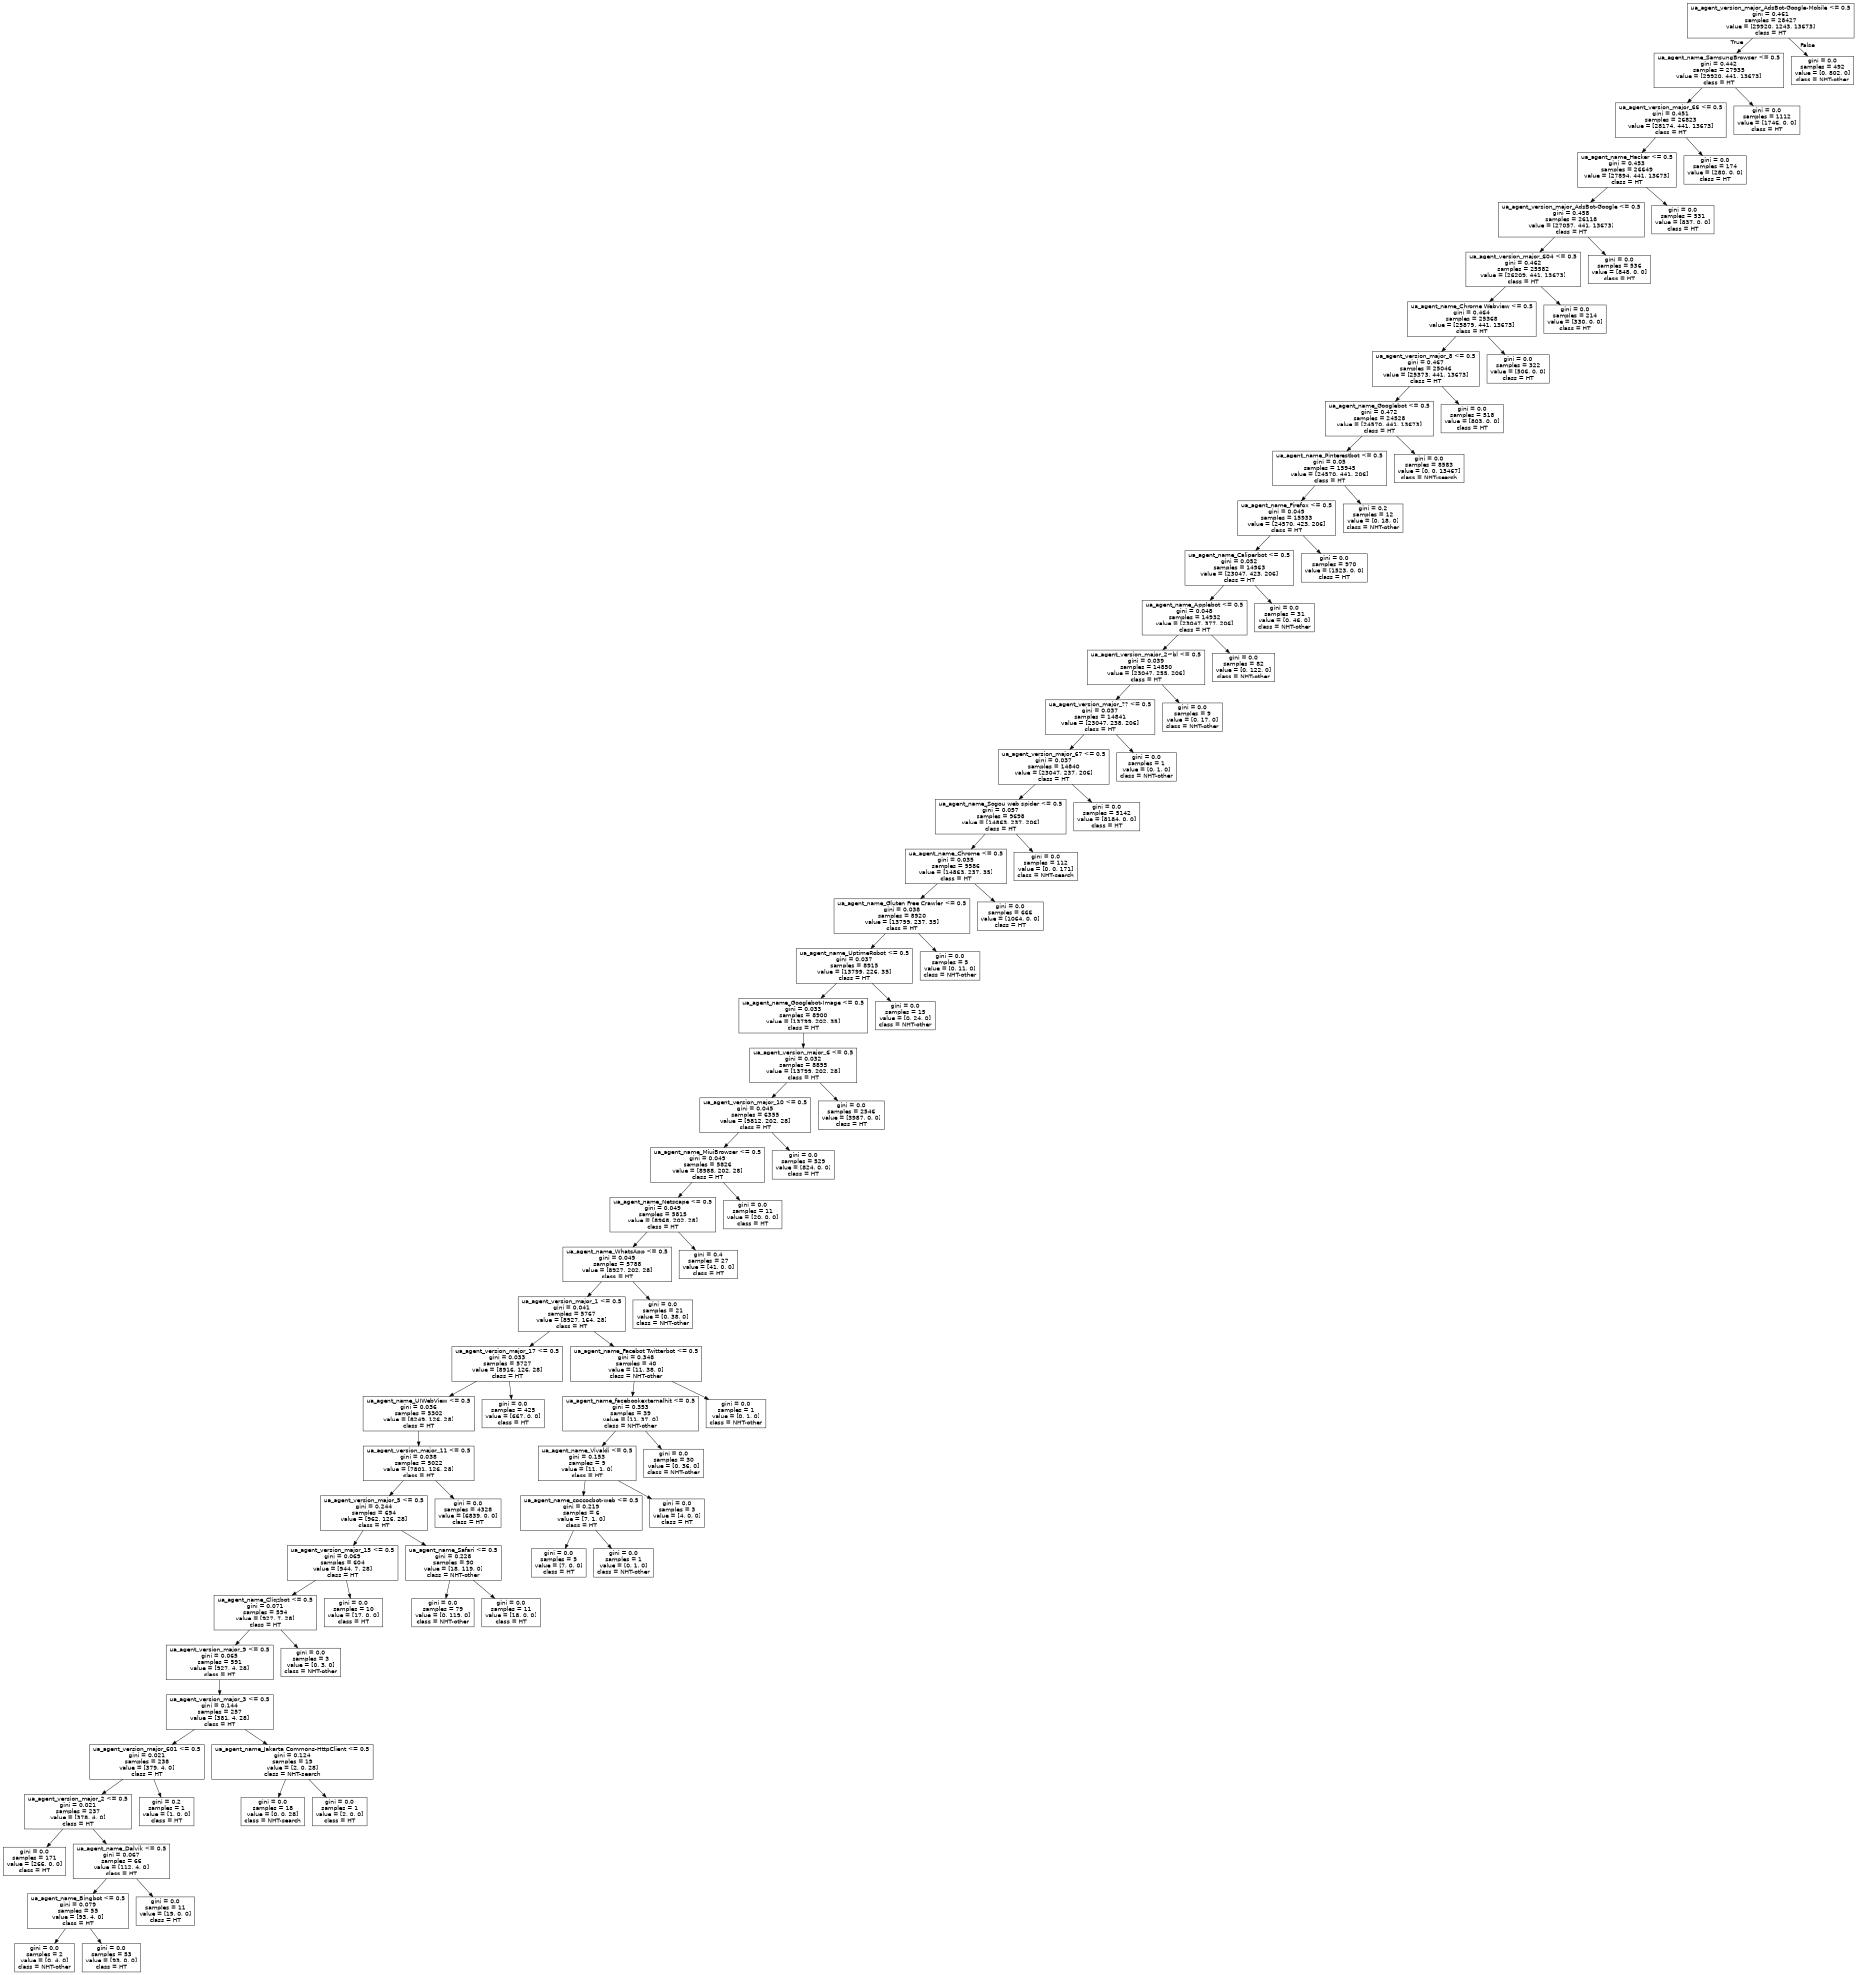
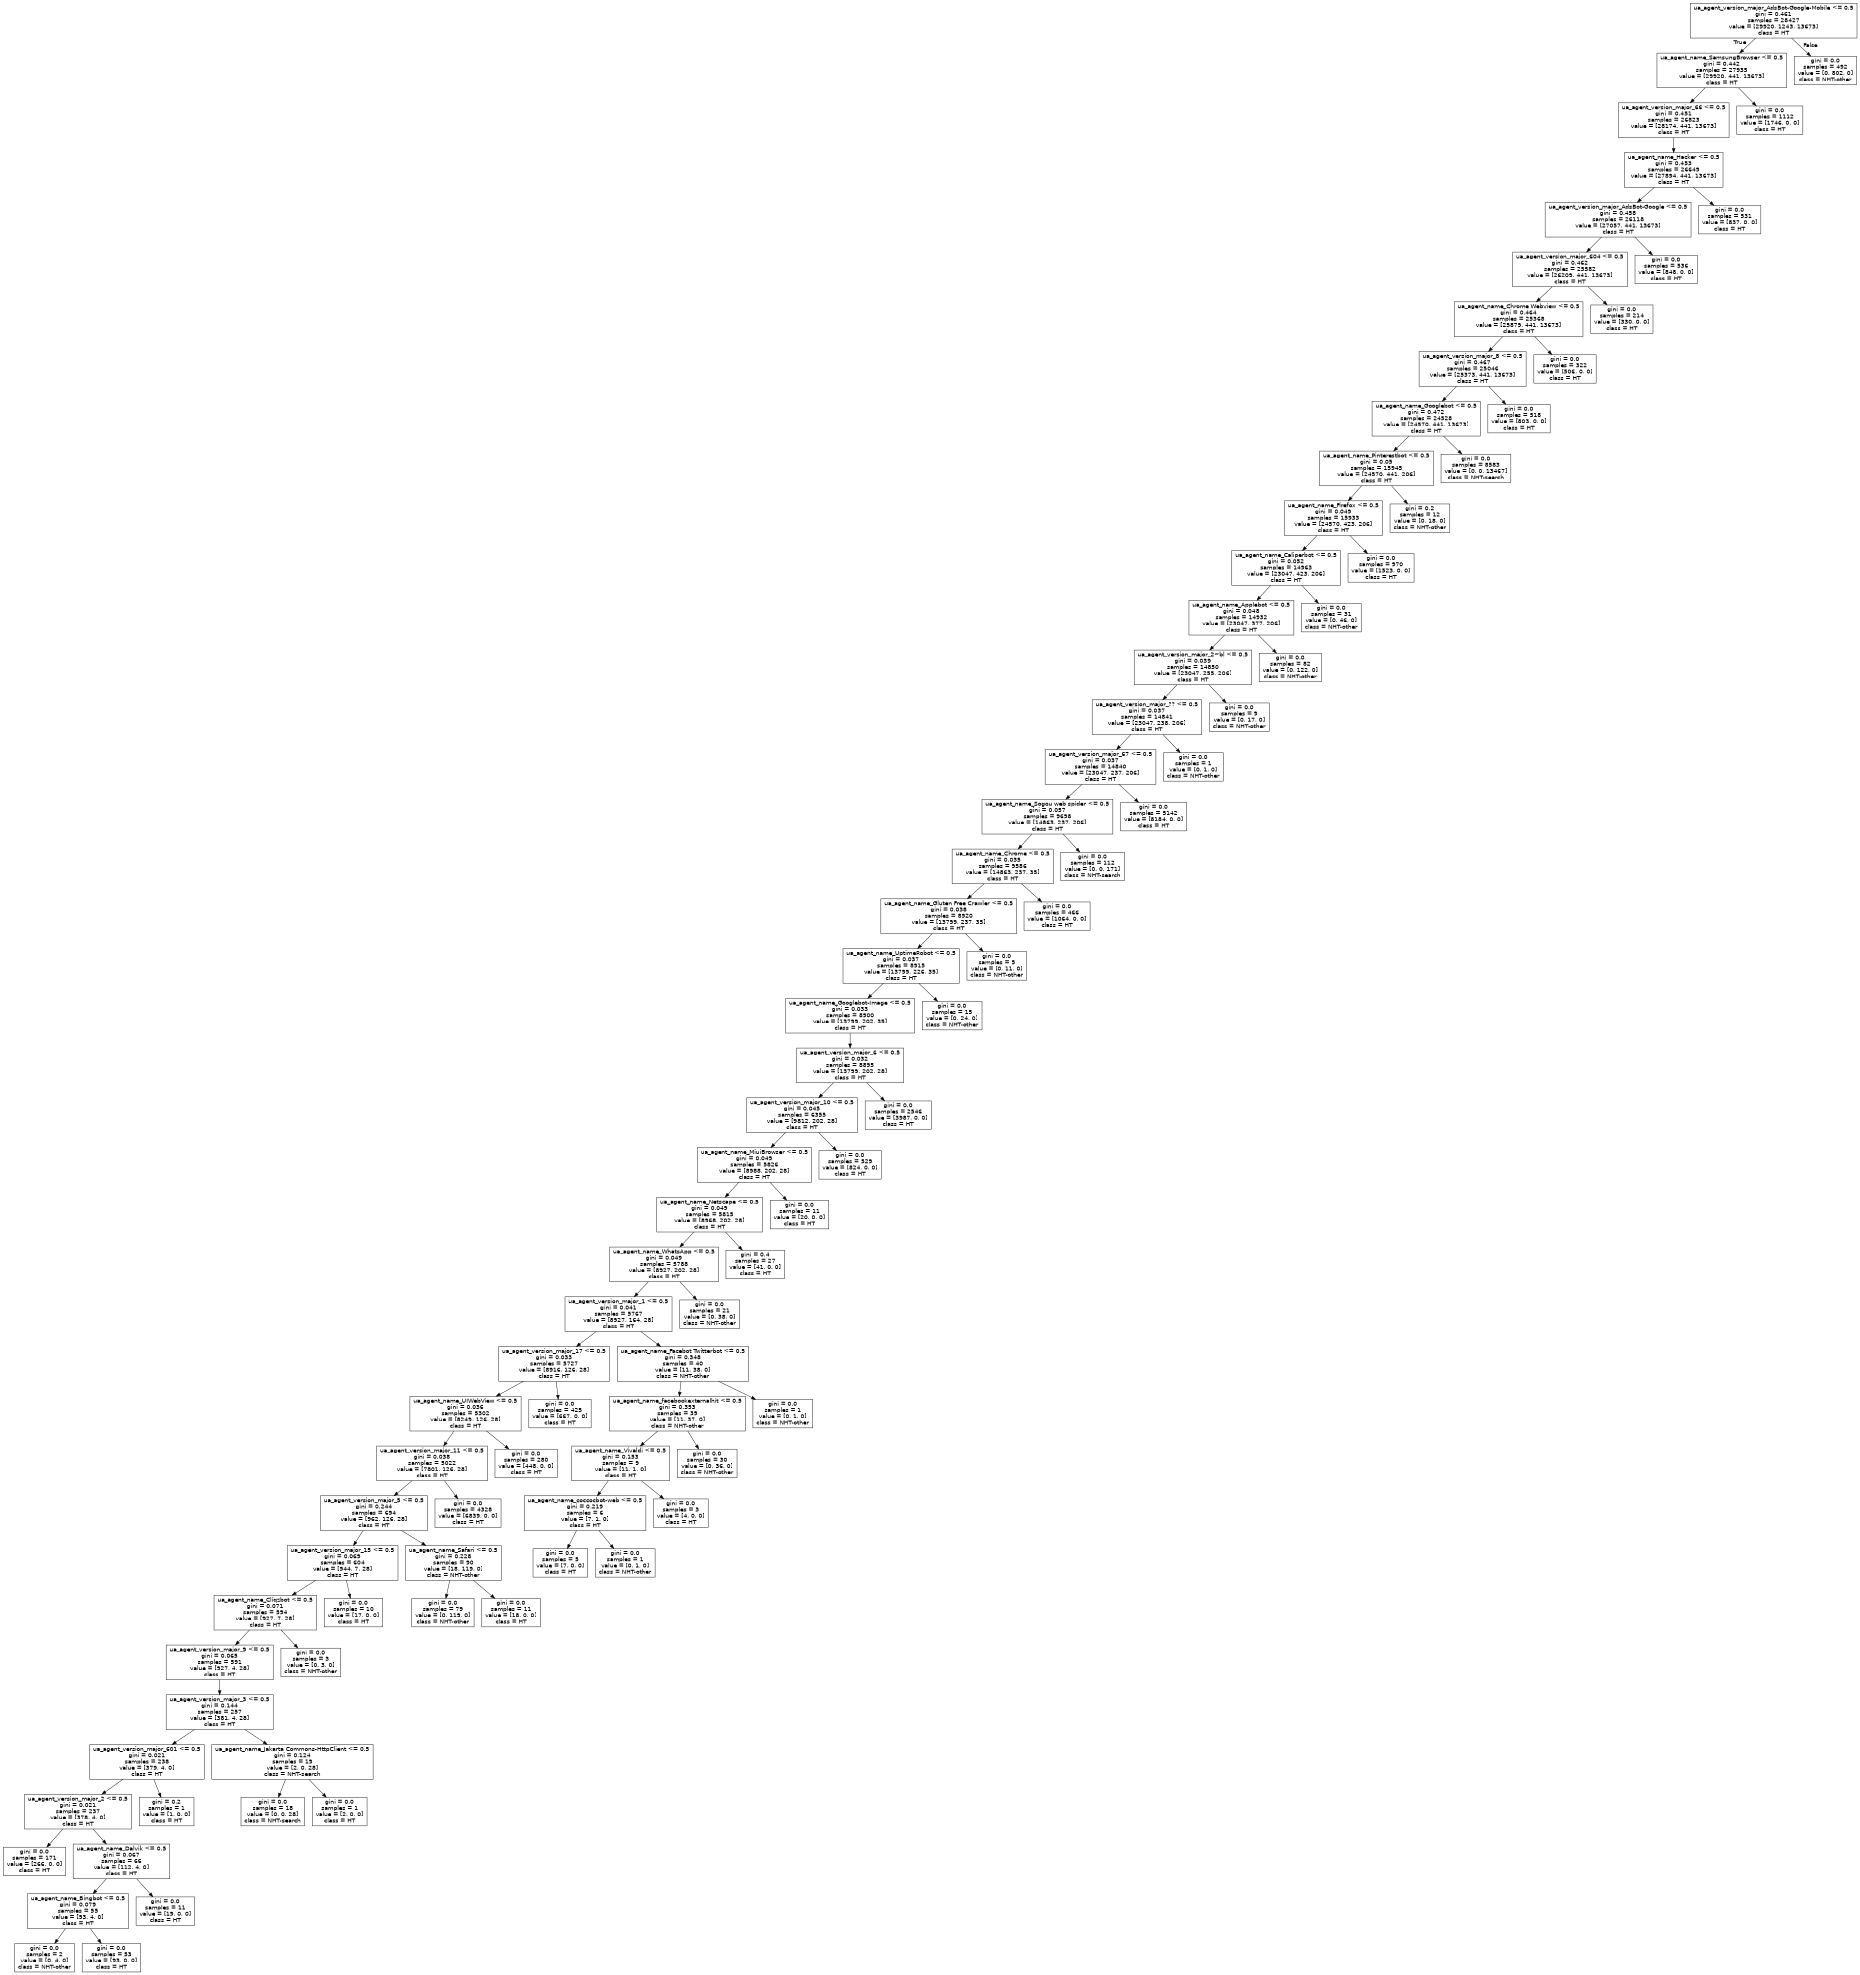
(1715, 170) -> none
(1010, 916) -> (1057, 916)
none -> (526, 1463)
